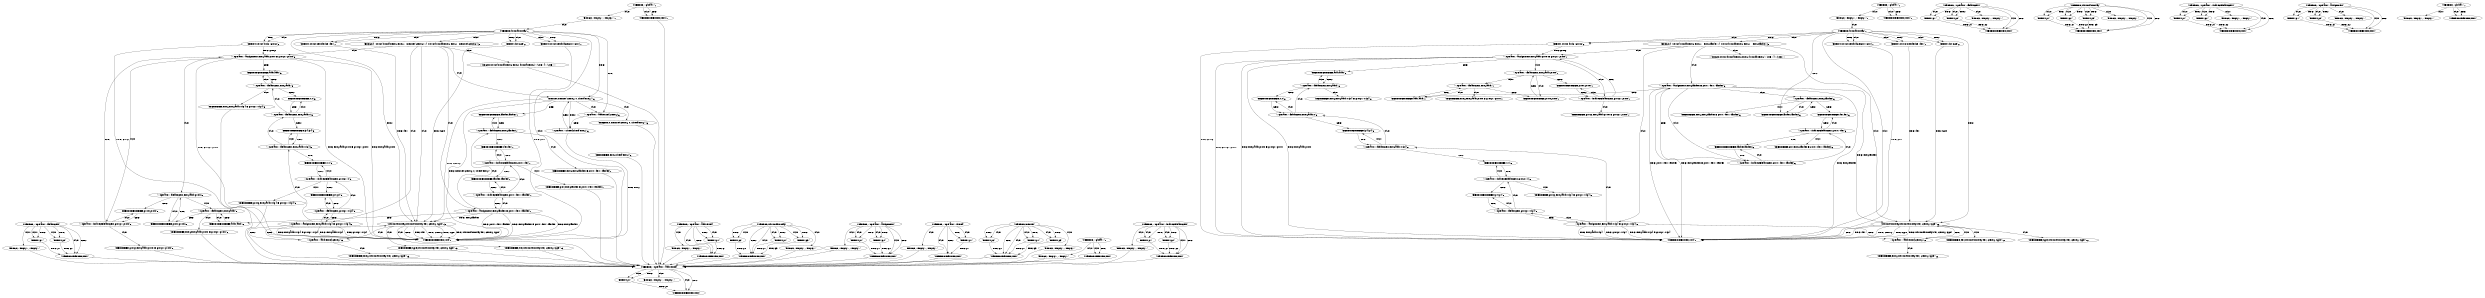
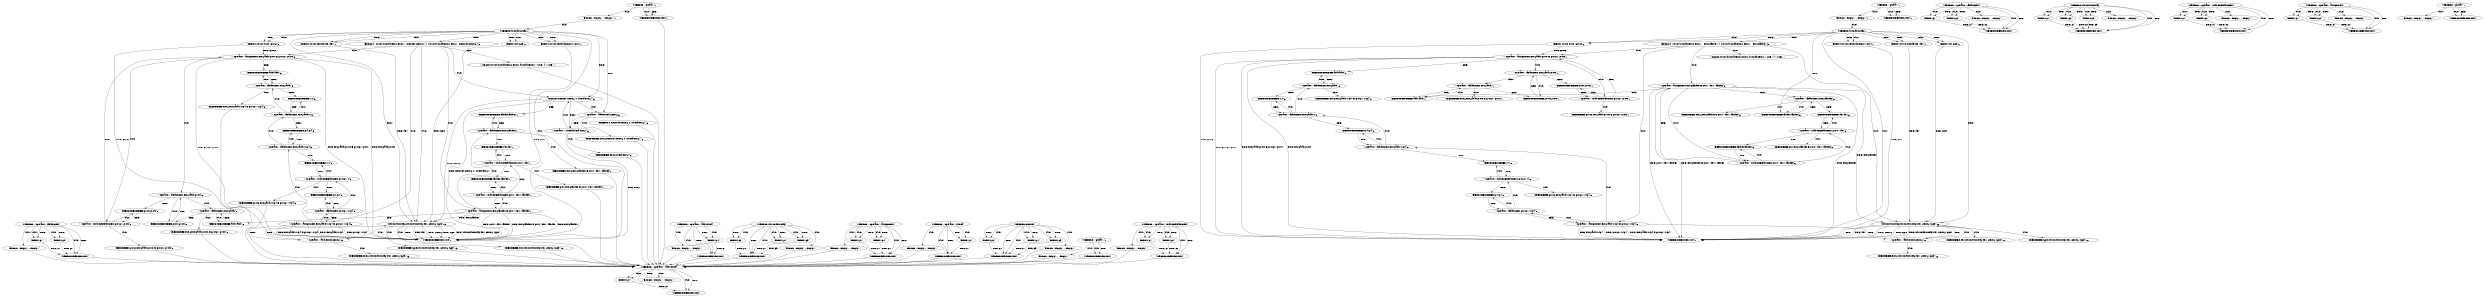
(614, 105) -> none
(566, 115) -> (566, 115)
none -> (614, 139)
none -> (579, 147)
